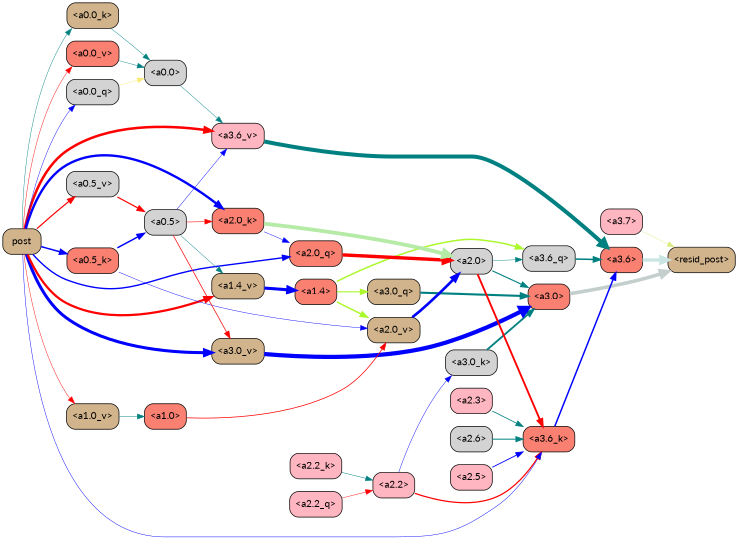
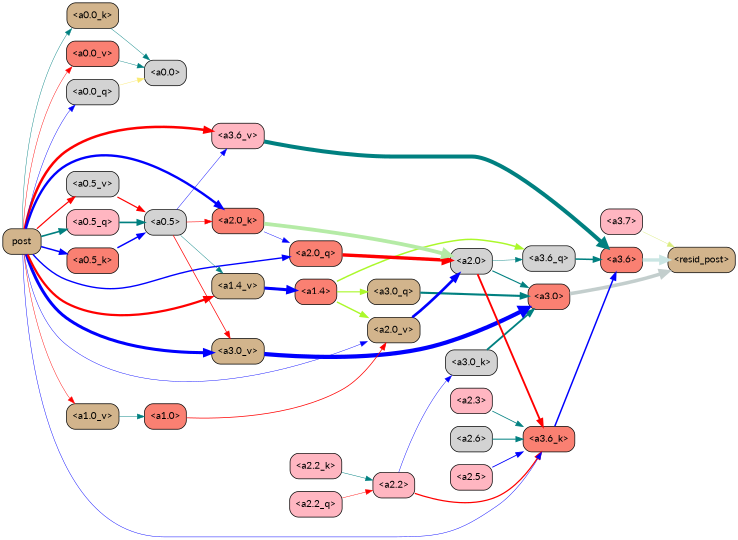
(199, 102) -> none
none -> (93, 222)
(237, 311) -> (161, 380)
